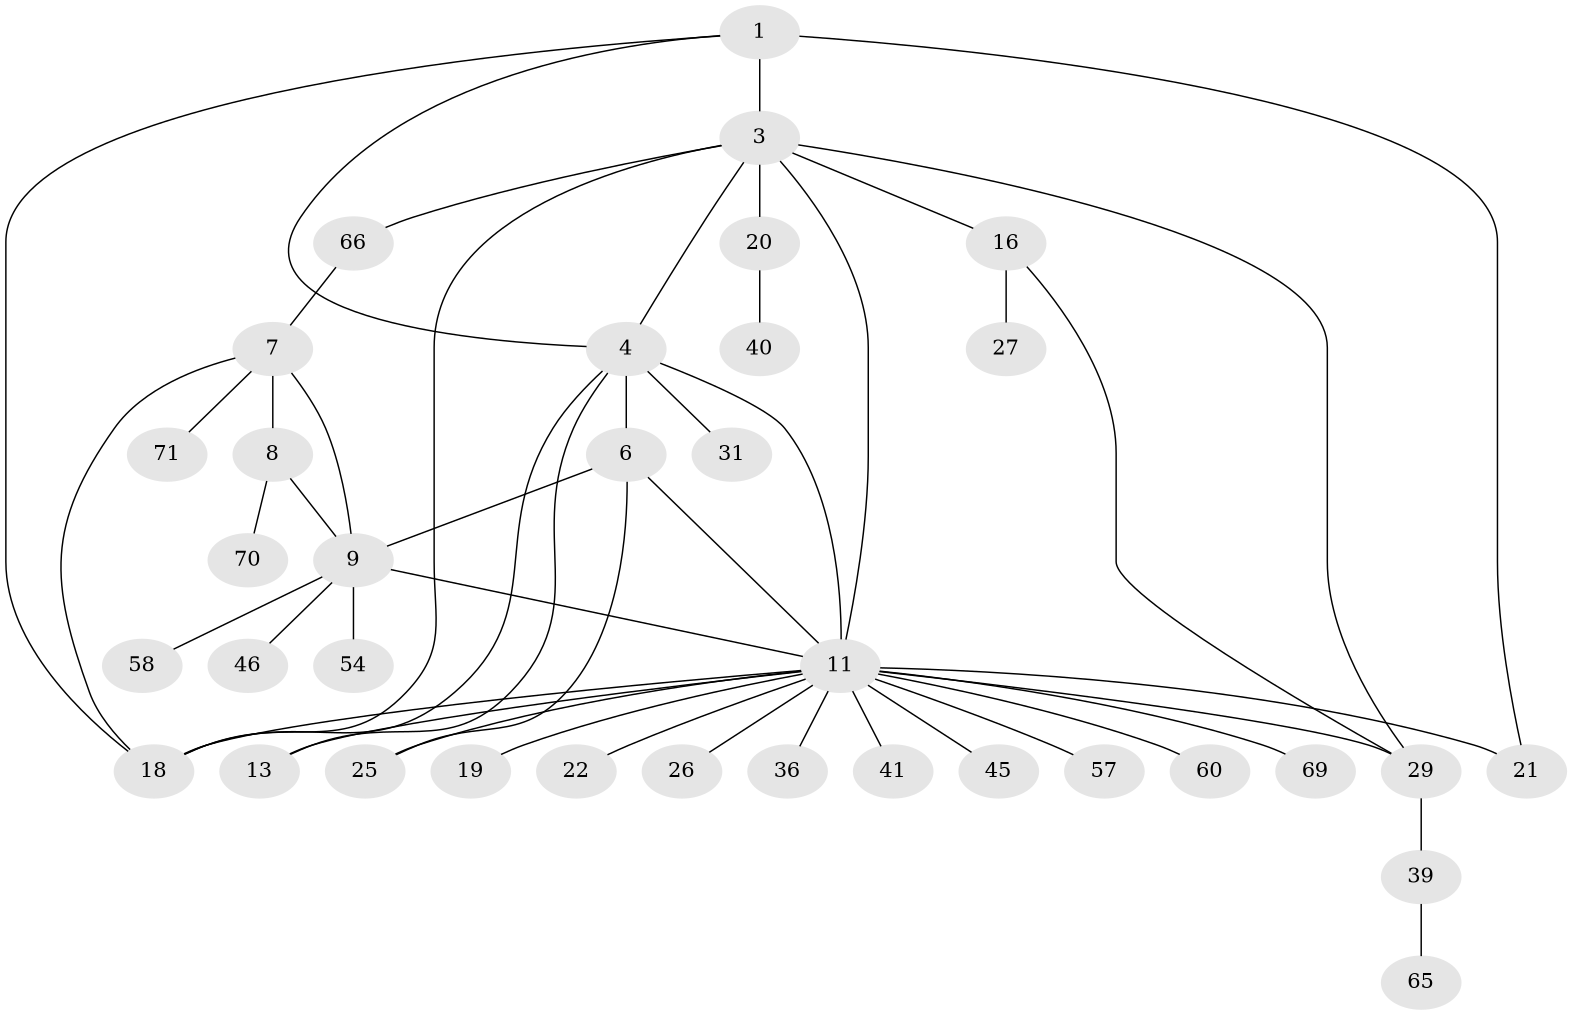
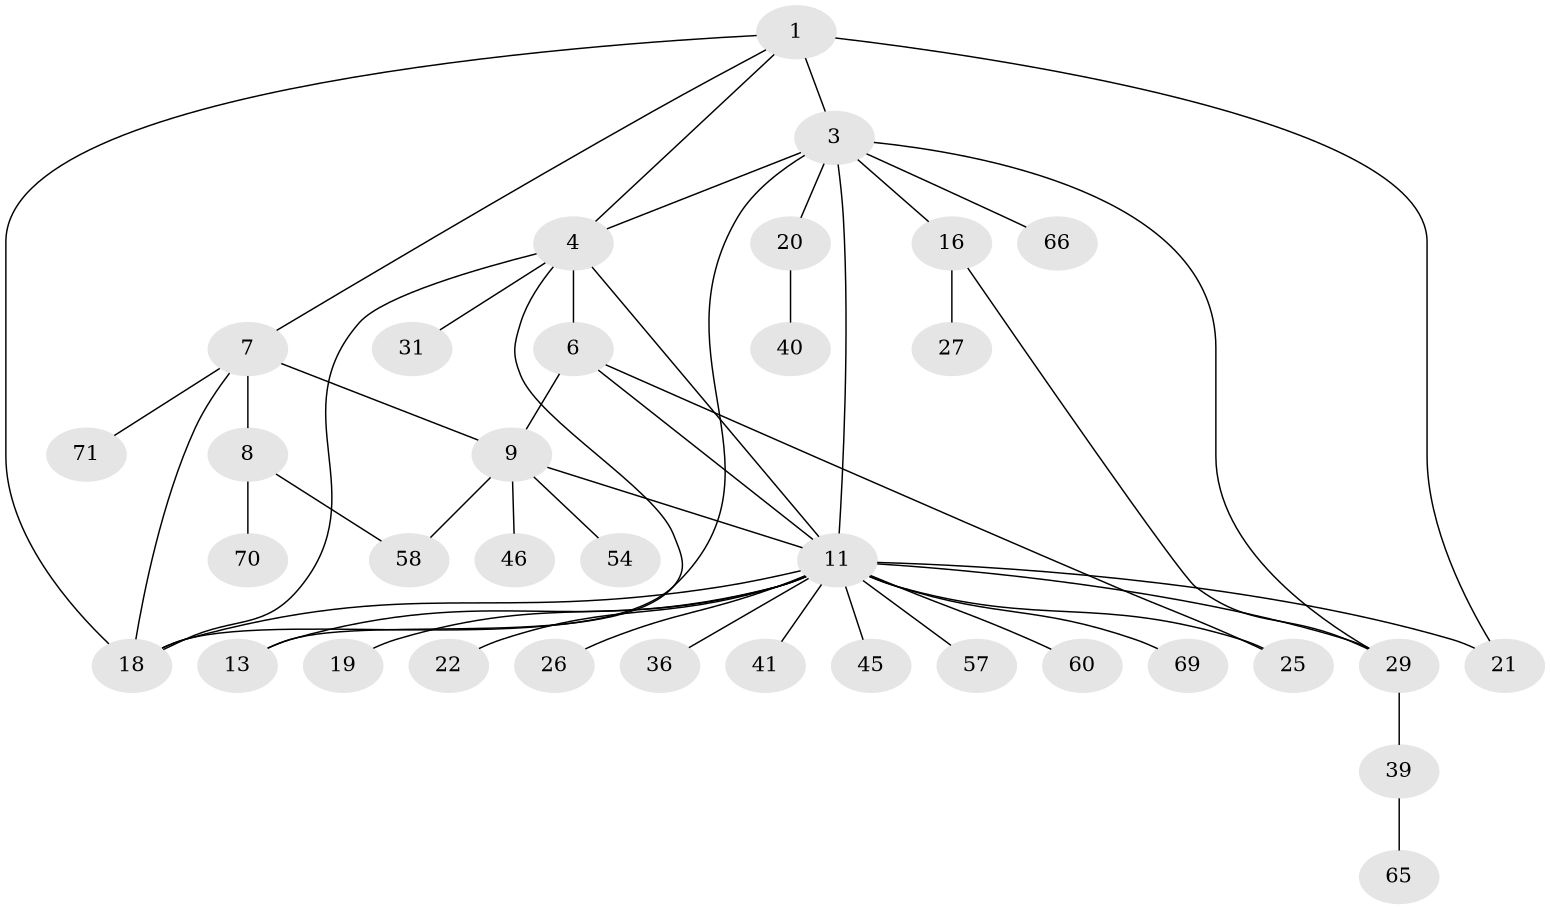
(311, 299) -> (520, 187)
(313, 507) -> (321, 503)
